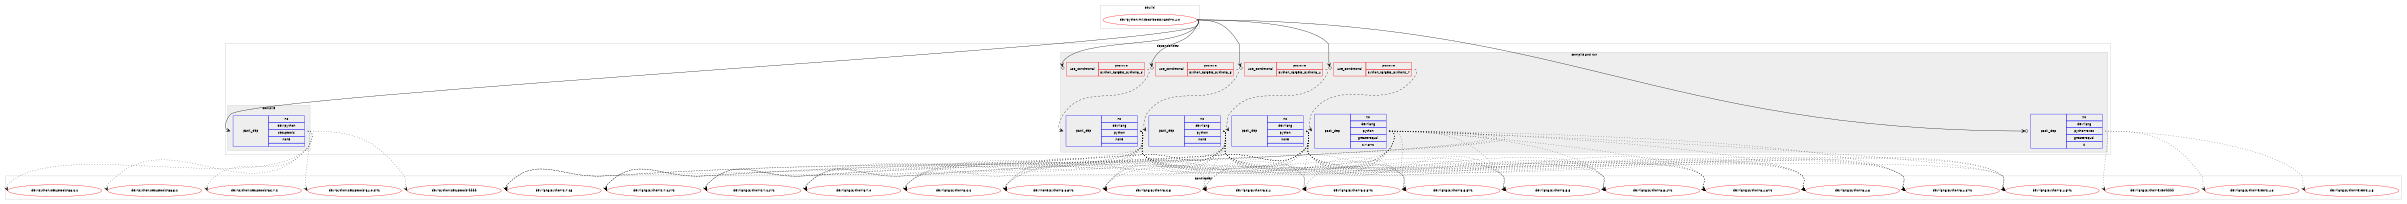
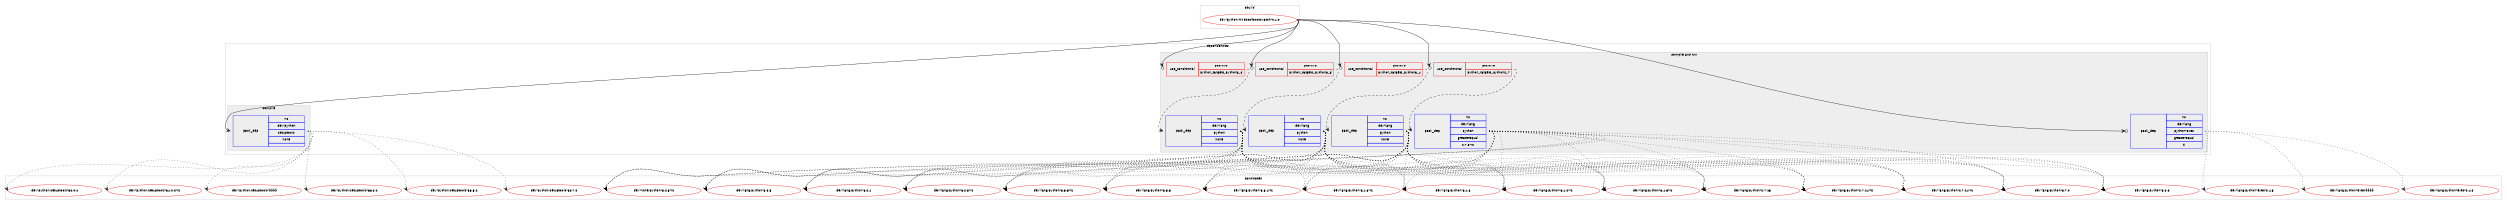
none -> (55, 191)
